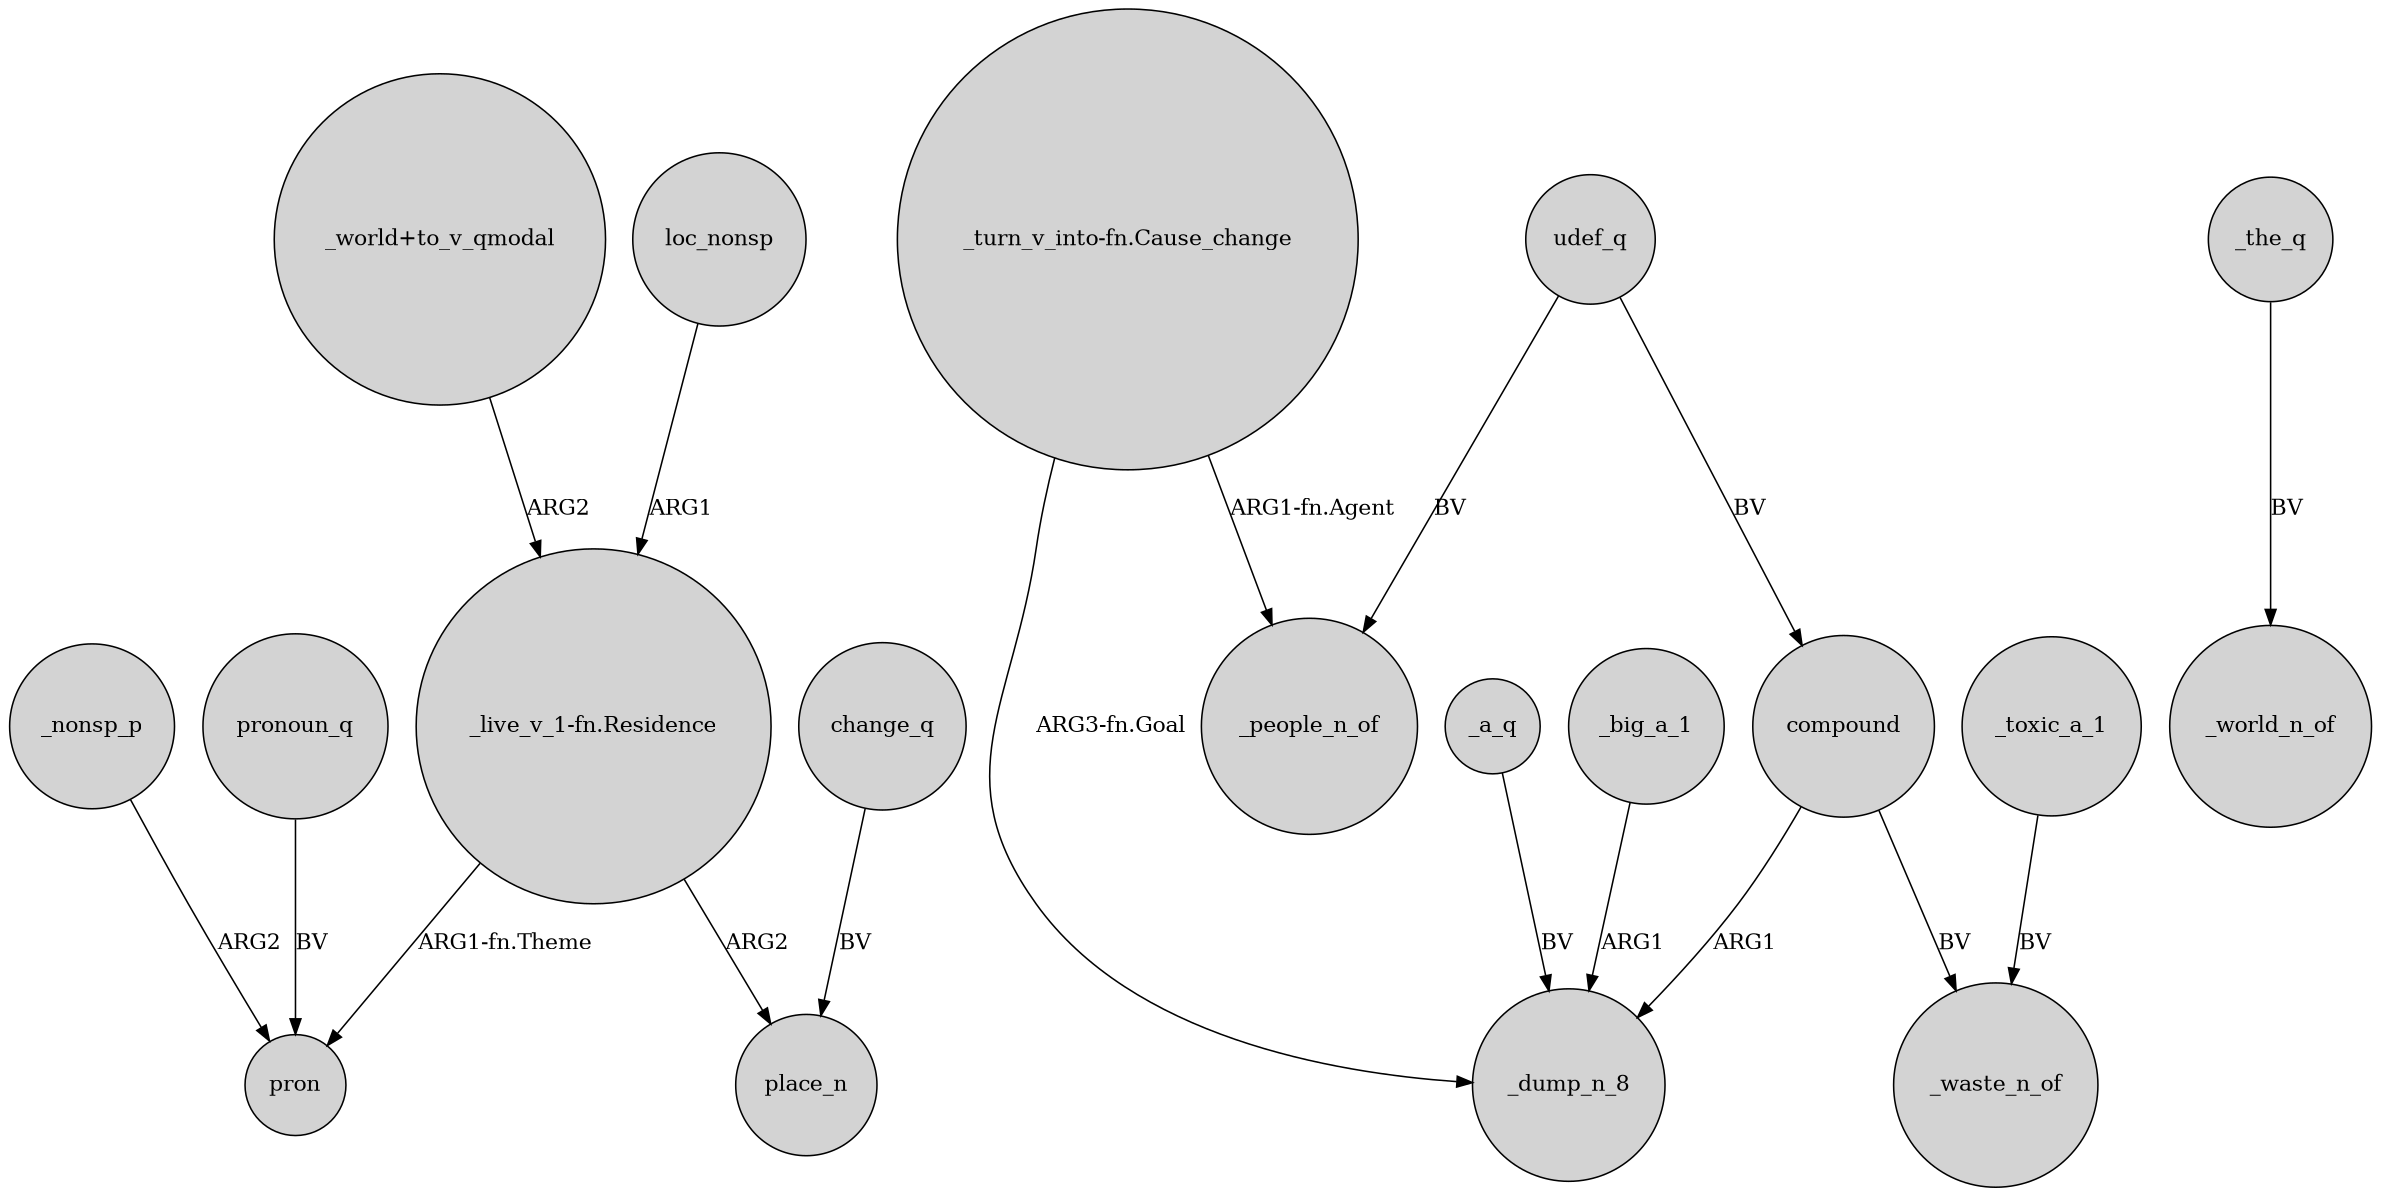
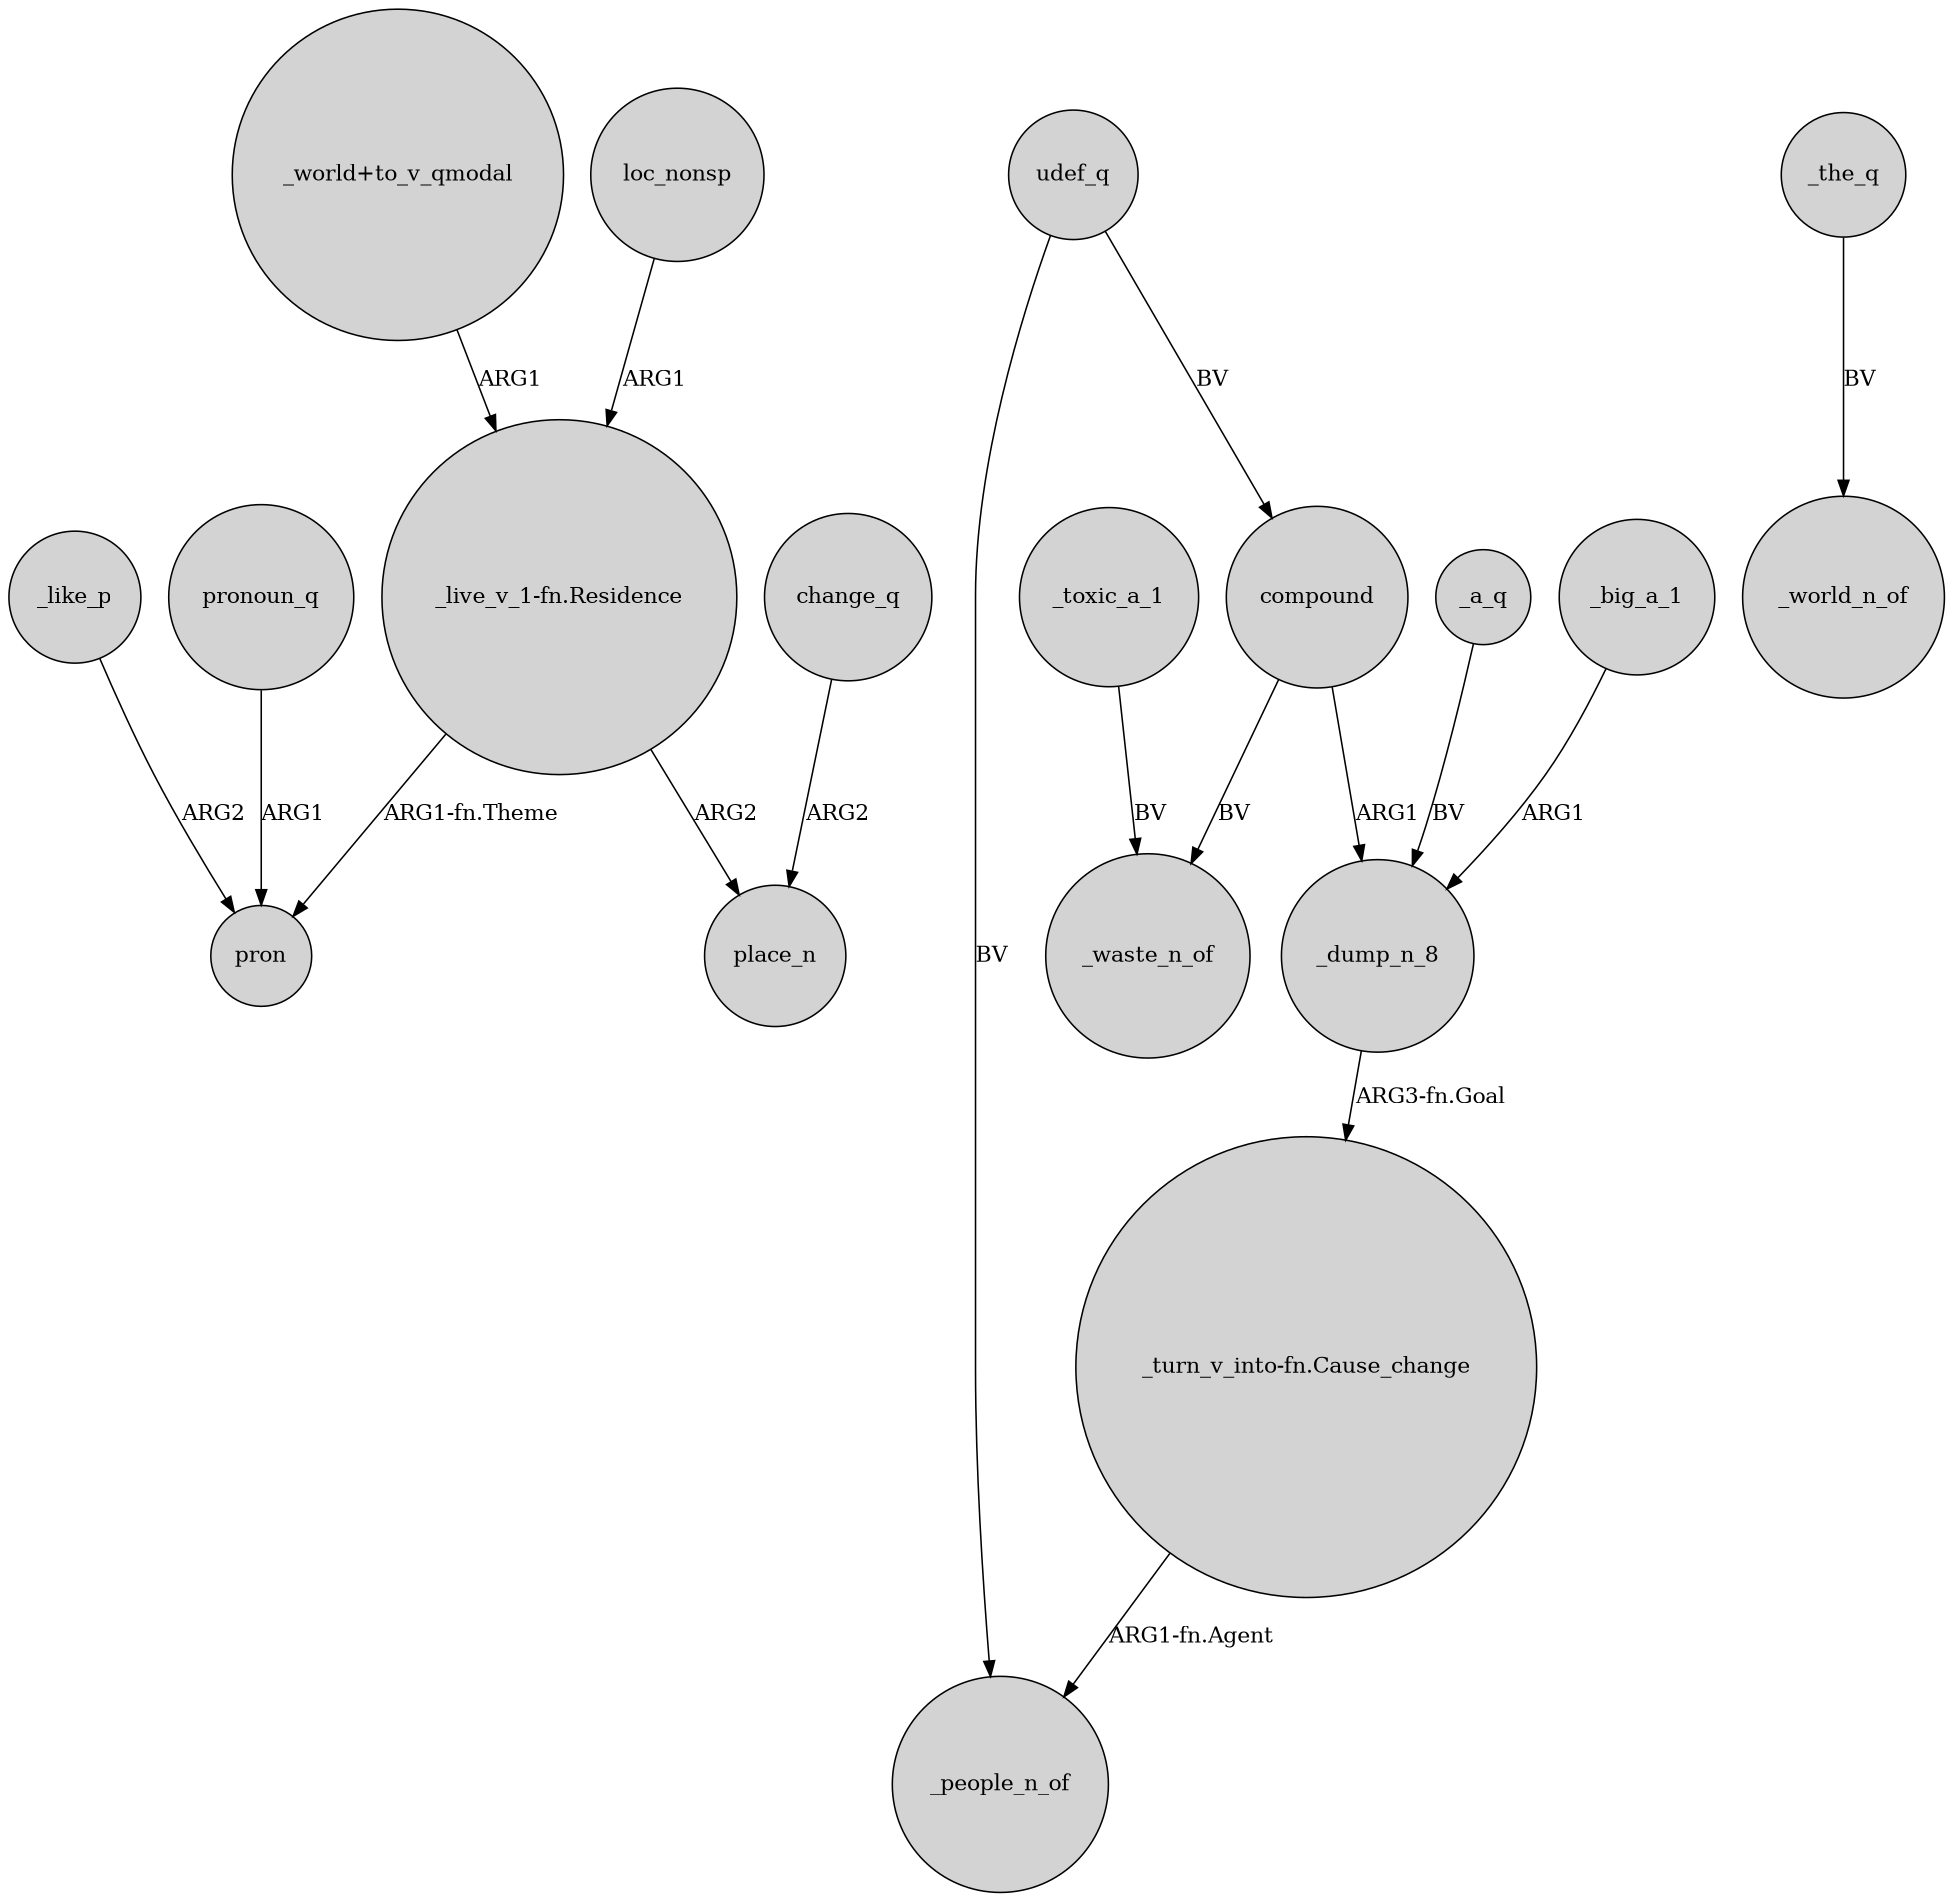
(559, 509) -> (510, 380)
(92, 726) -> (75, 597)
(1038, 907) -> (1355, 1088)
(312, 944) -> (293, 814)
(855, 944) -> (838, 814)
